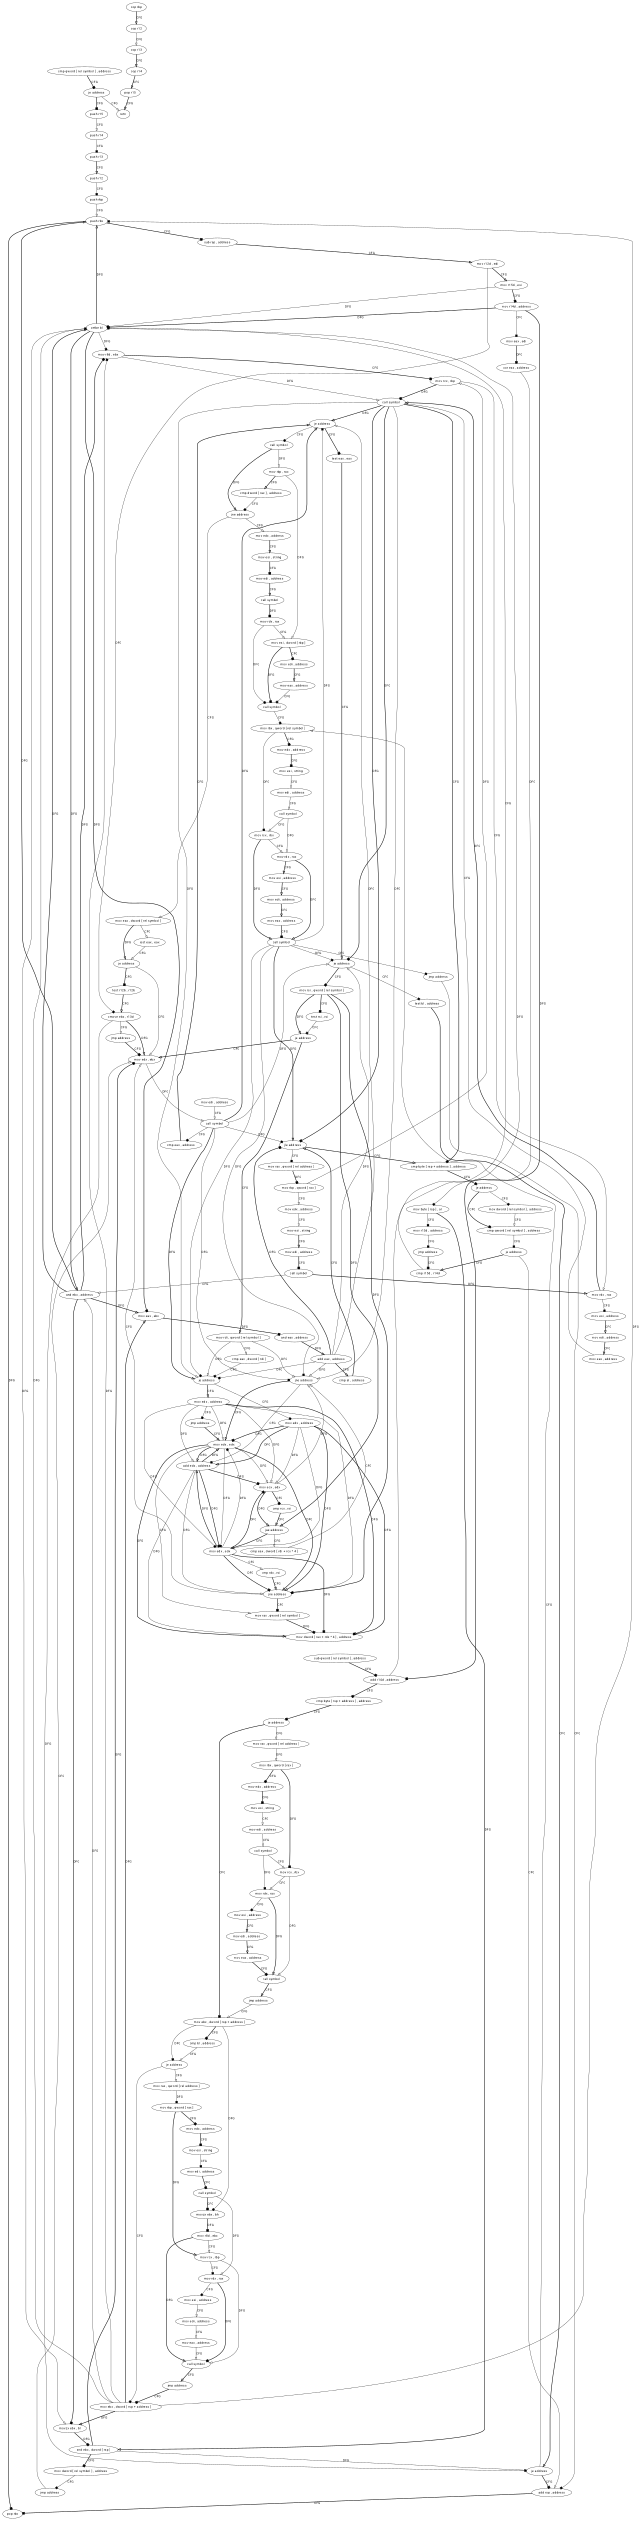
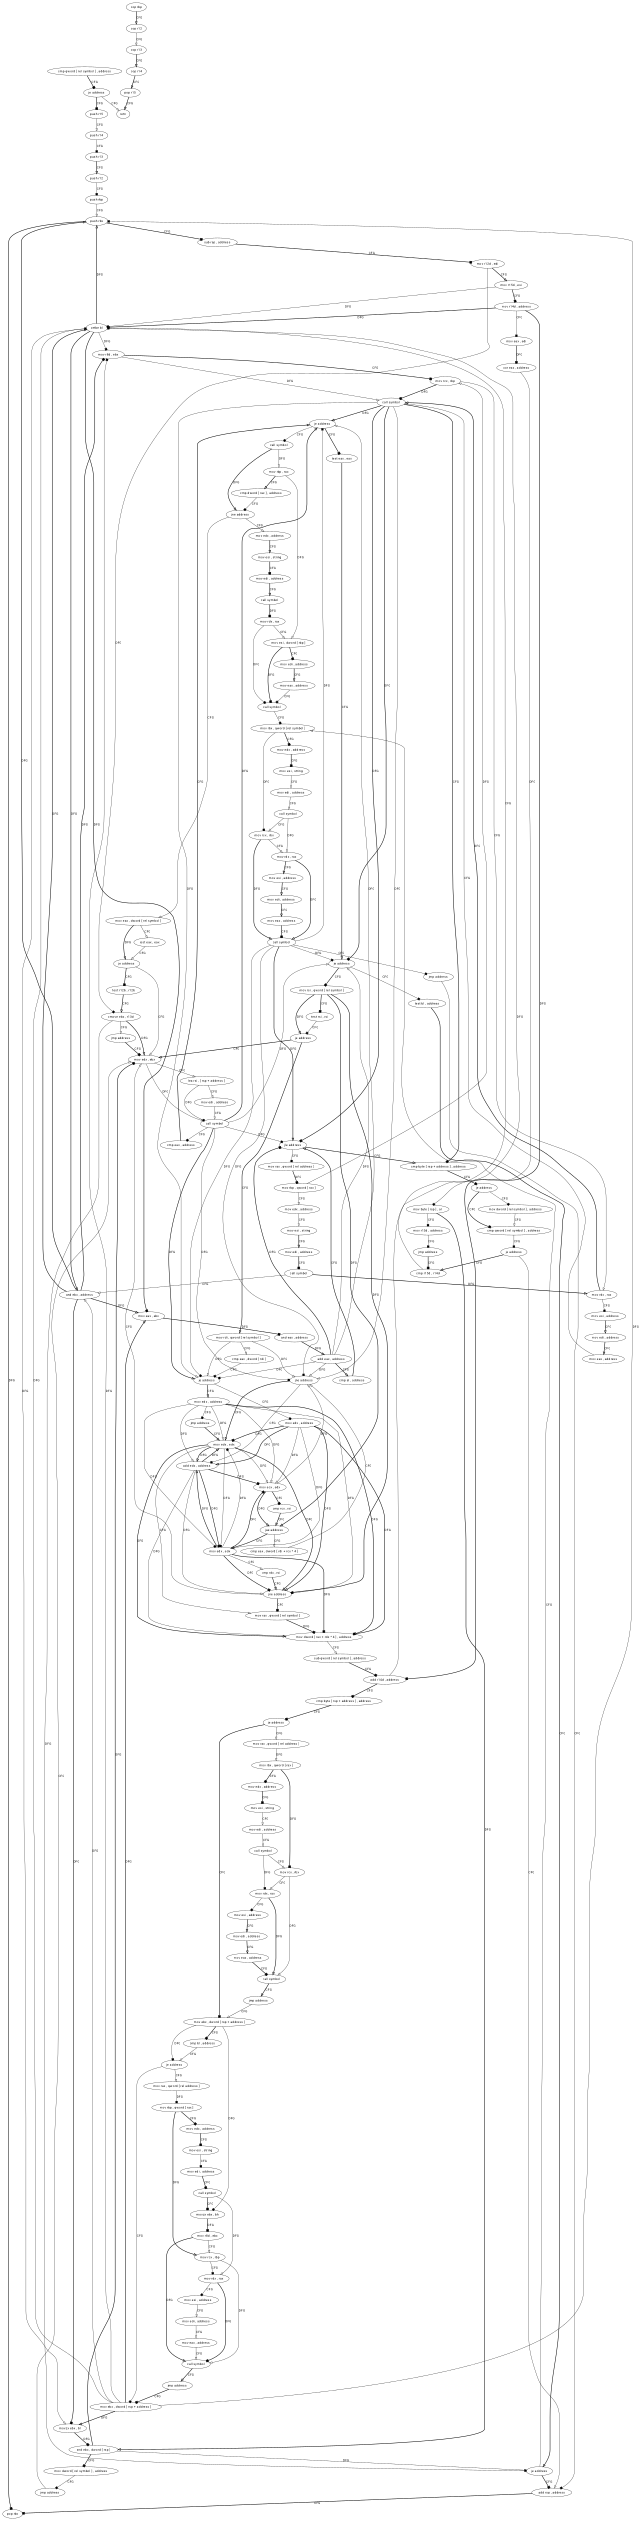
(353, 253) -> (353, 253)
none -> (207, 1081)
none -> (331, 1647)
